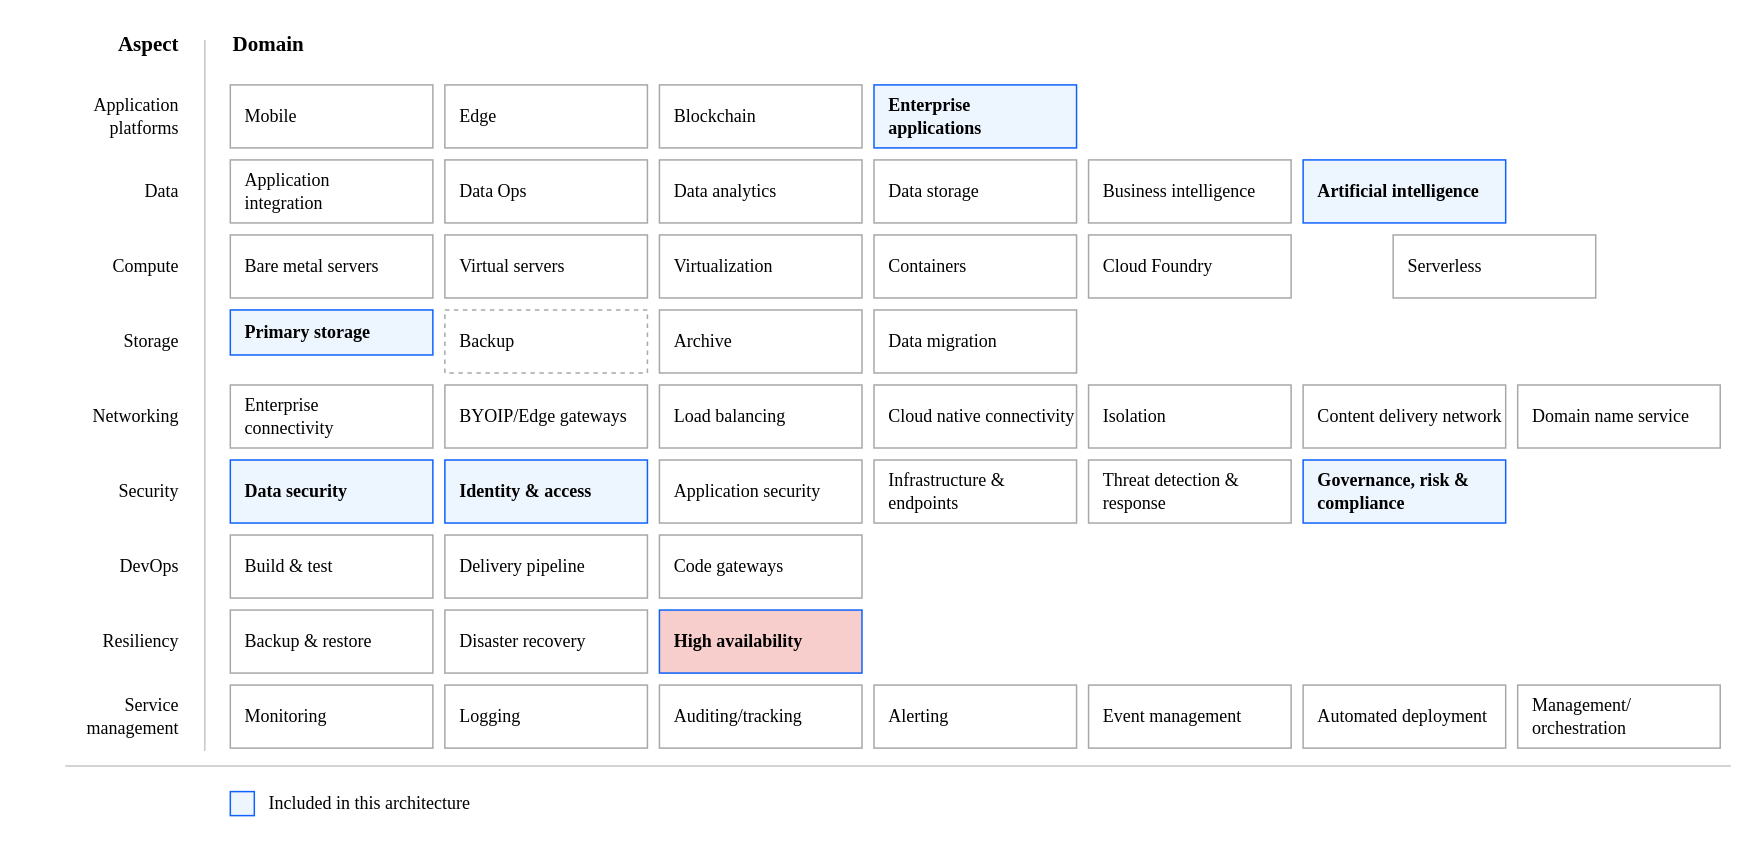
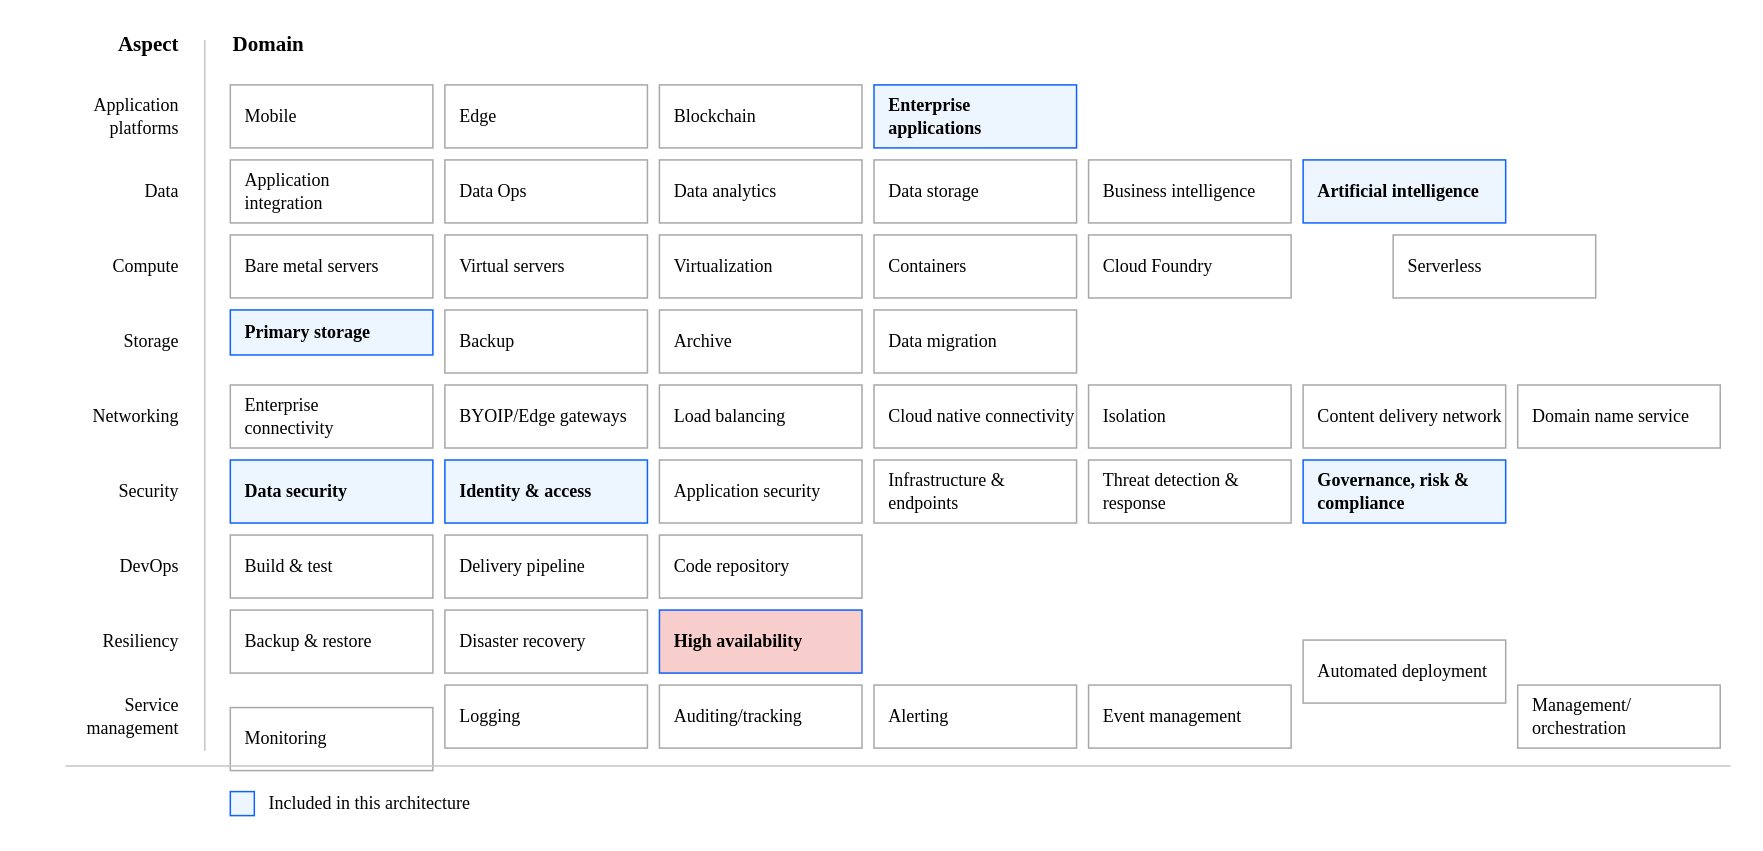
(546, 341) -> (546, 341)
(737, 566) -> (745, 566)
(332, 716) -> (332, 739)
(1404, 716) -> (1404, 671)
